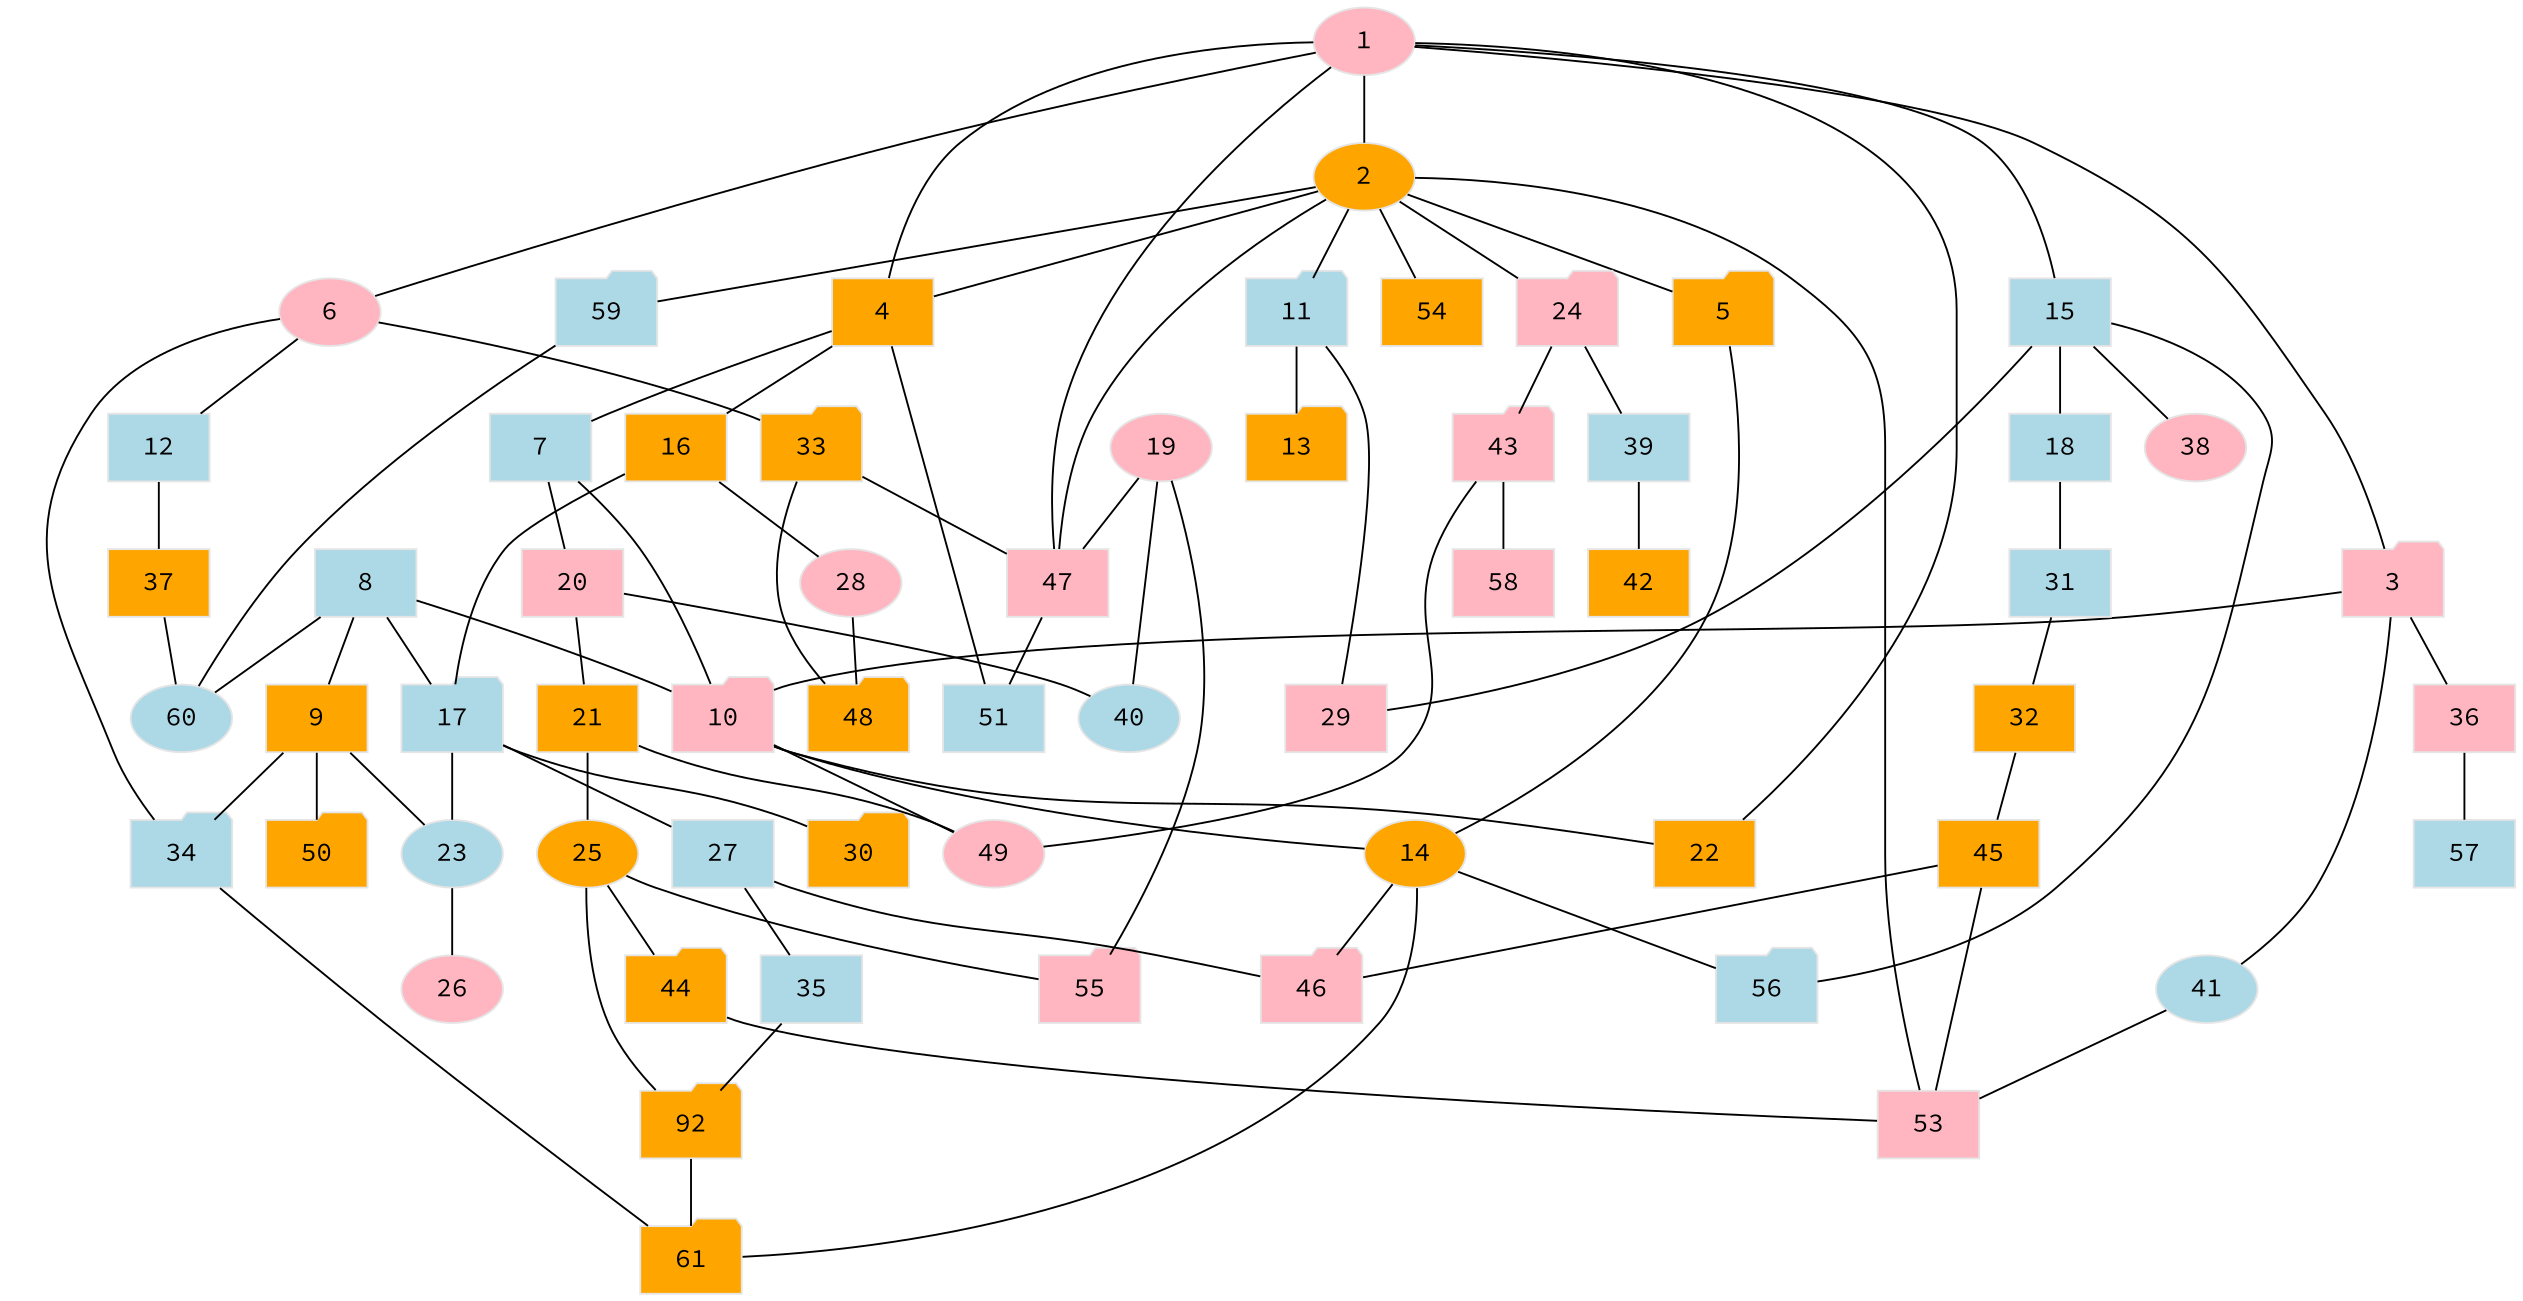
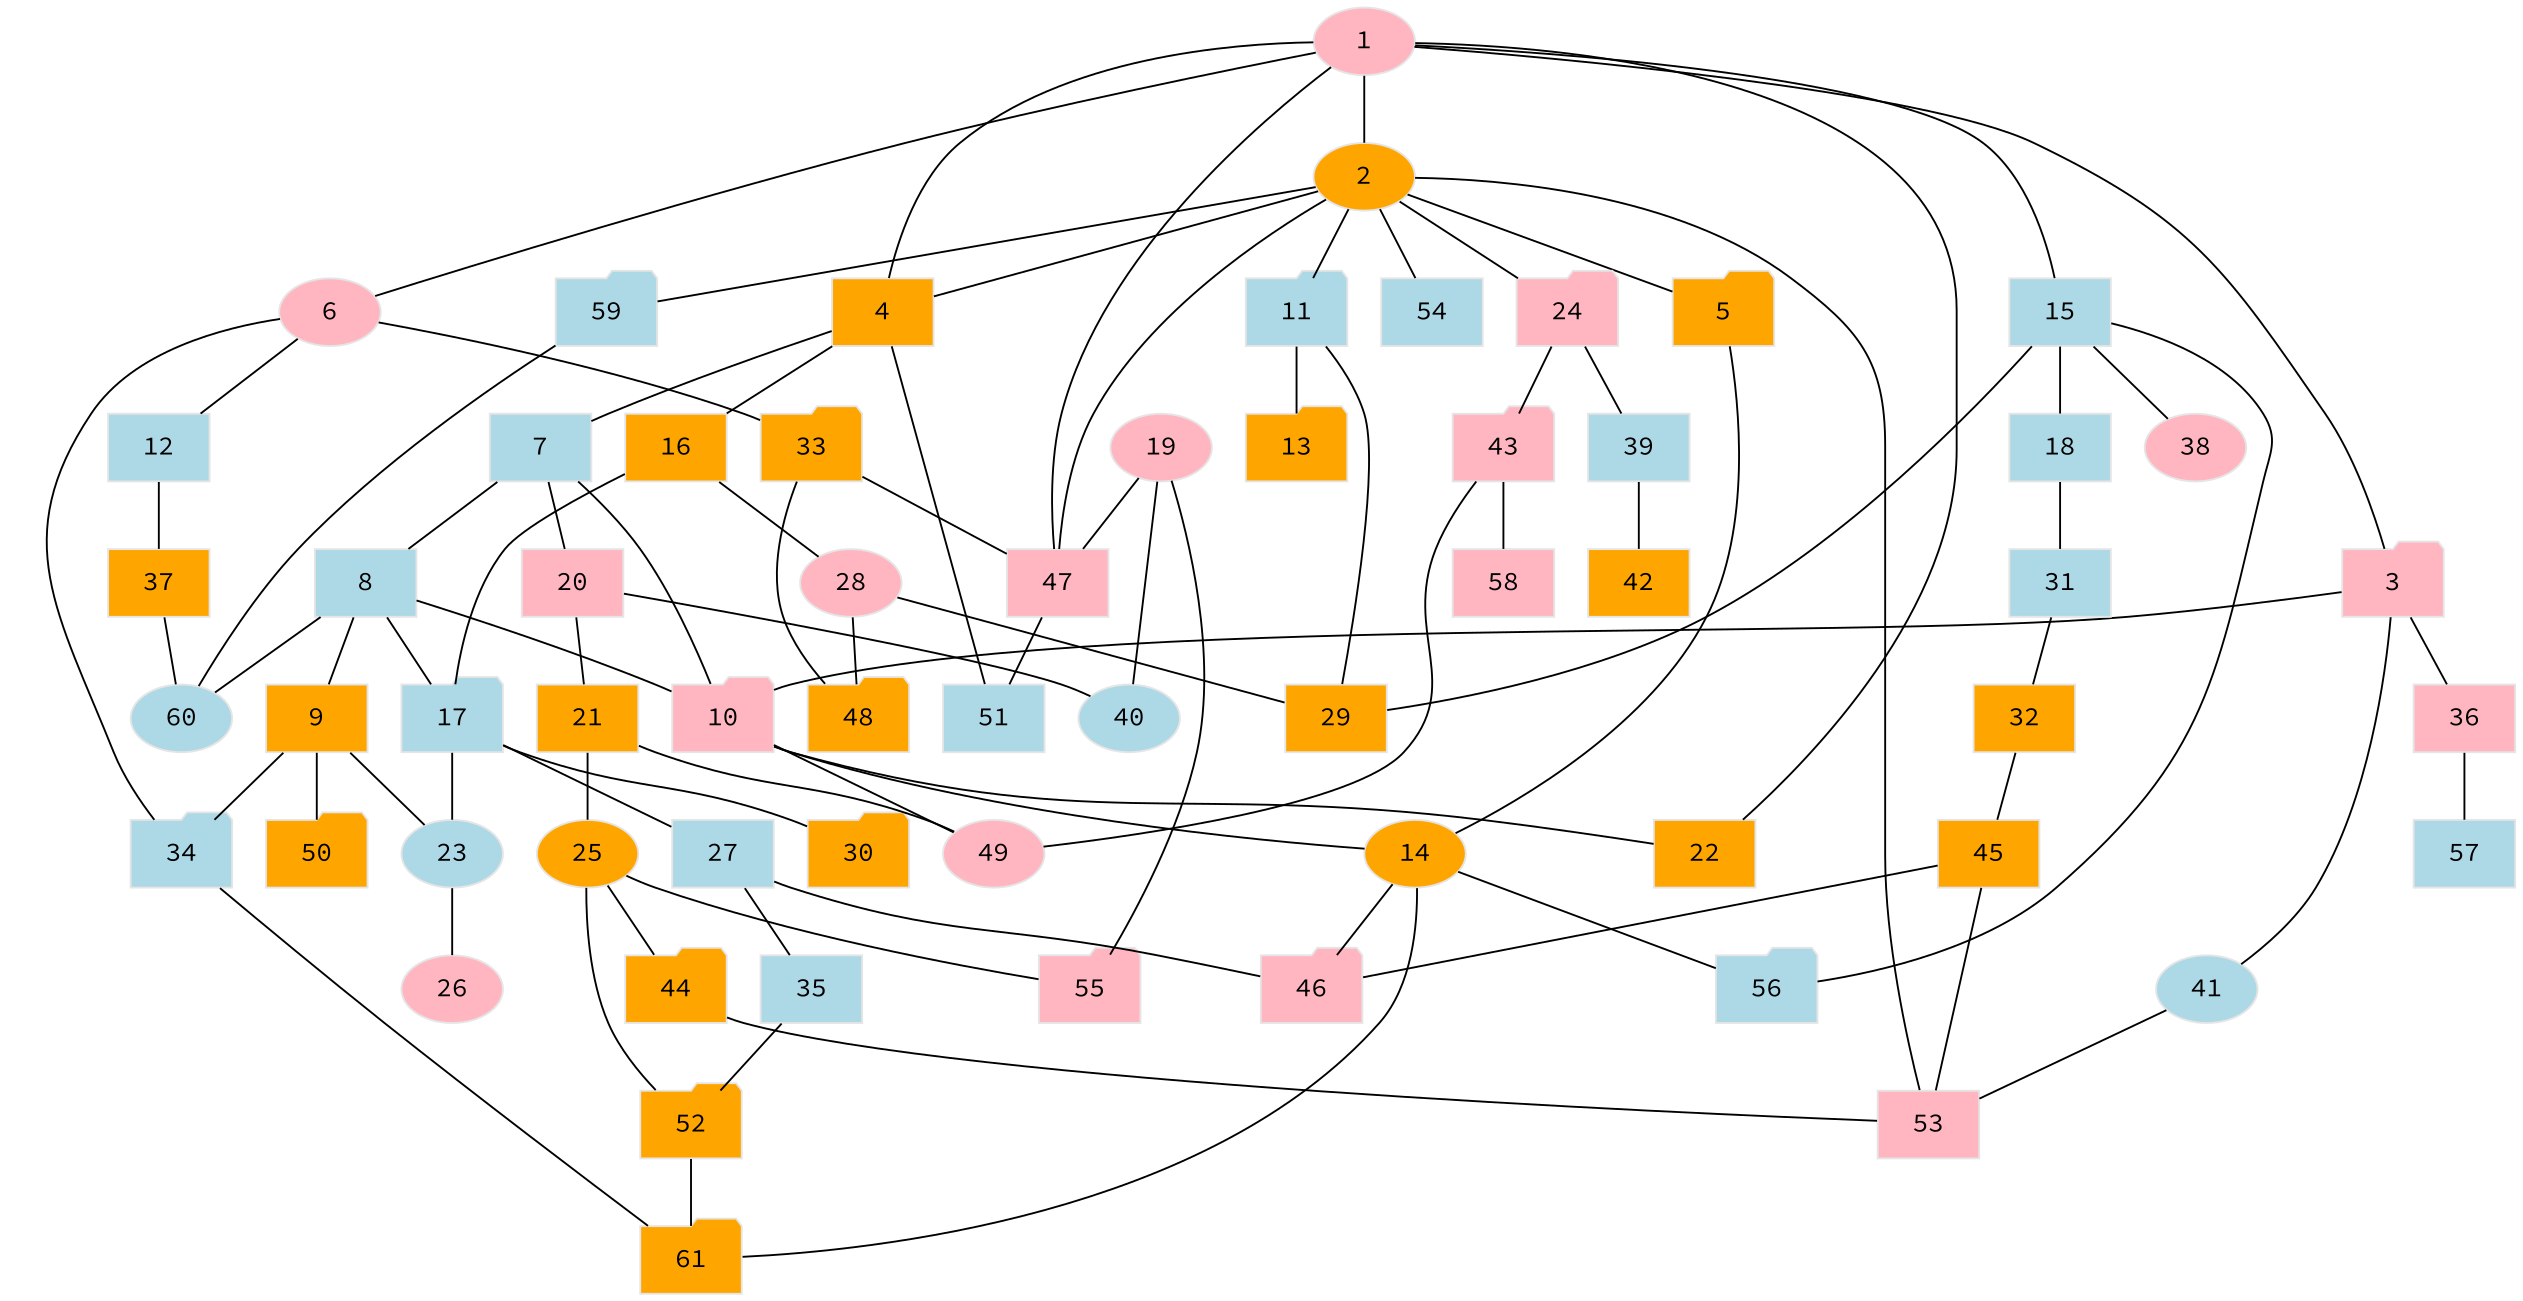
(1432, 312) -> (1432, 312)
none -> (453, 515)
none -> (1120, 658)
(1336, 718) -> (1336, 718)
(691, 1125) -> (691, 1125)
